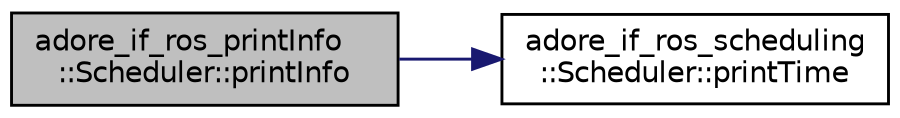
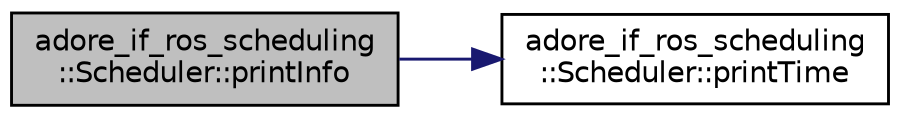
(205, 59) -> (205, 59)
